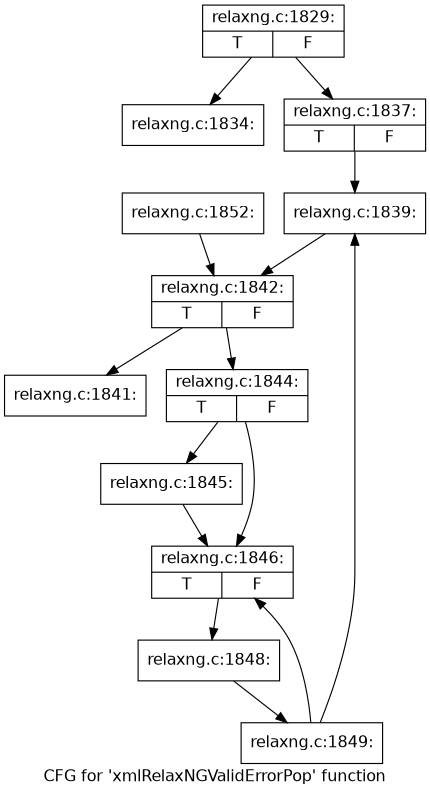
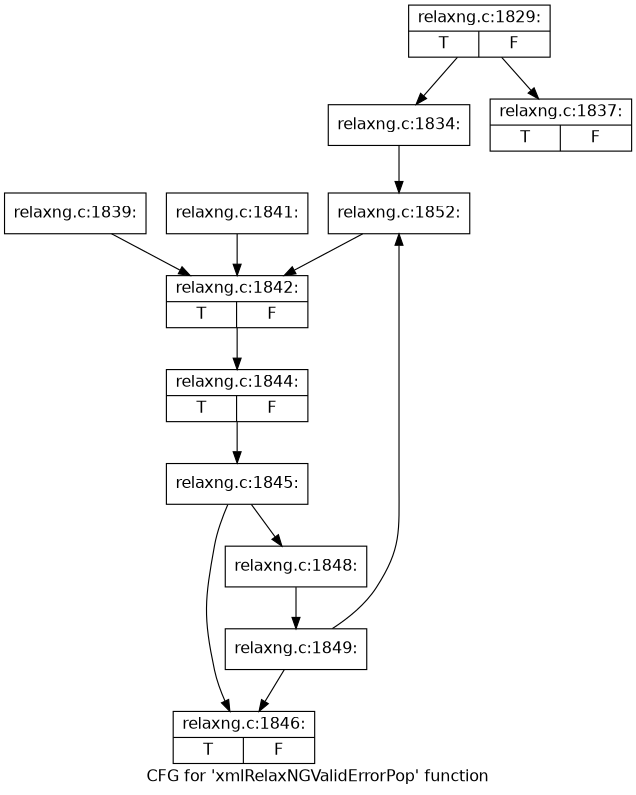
none -> (399, 163)
(355, 166) -> none
(149, 348) -> (237, 249)
(254, 479) -> none
(355, 487) -> (399, 449)
(216, 614) -> (263, 521)
